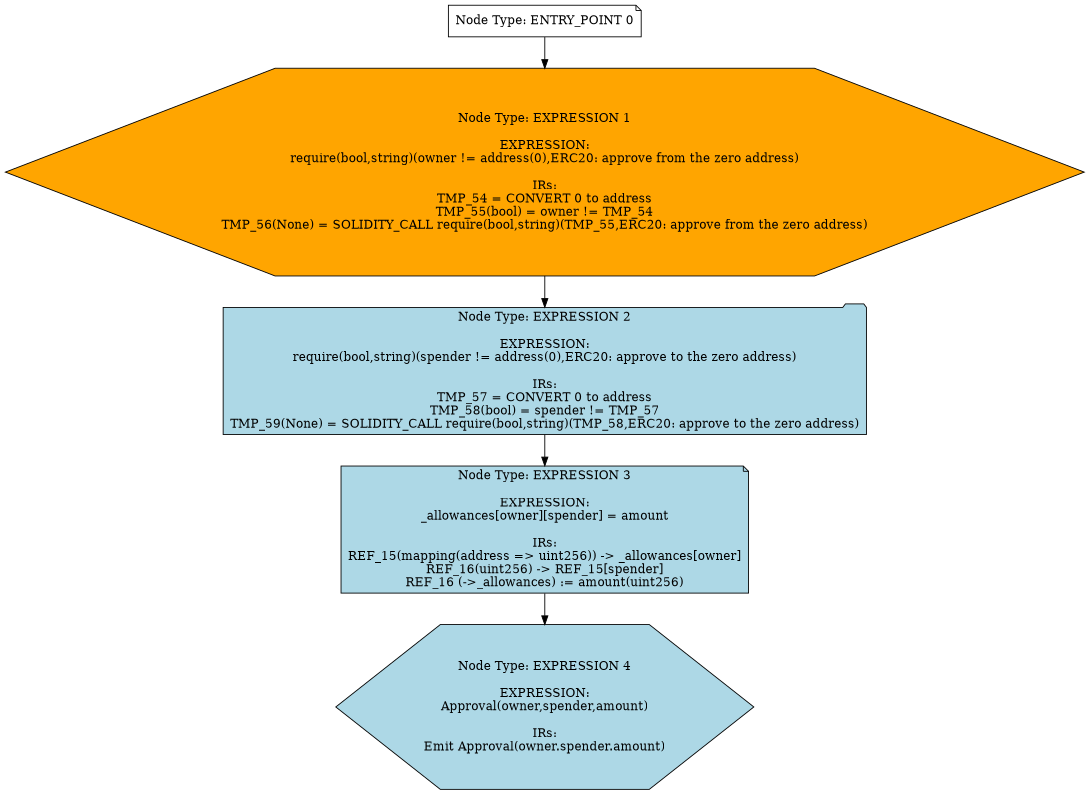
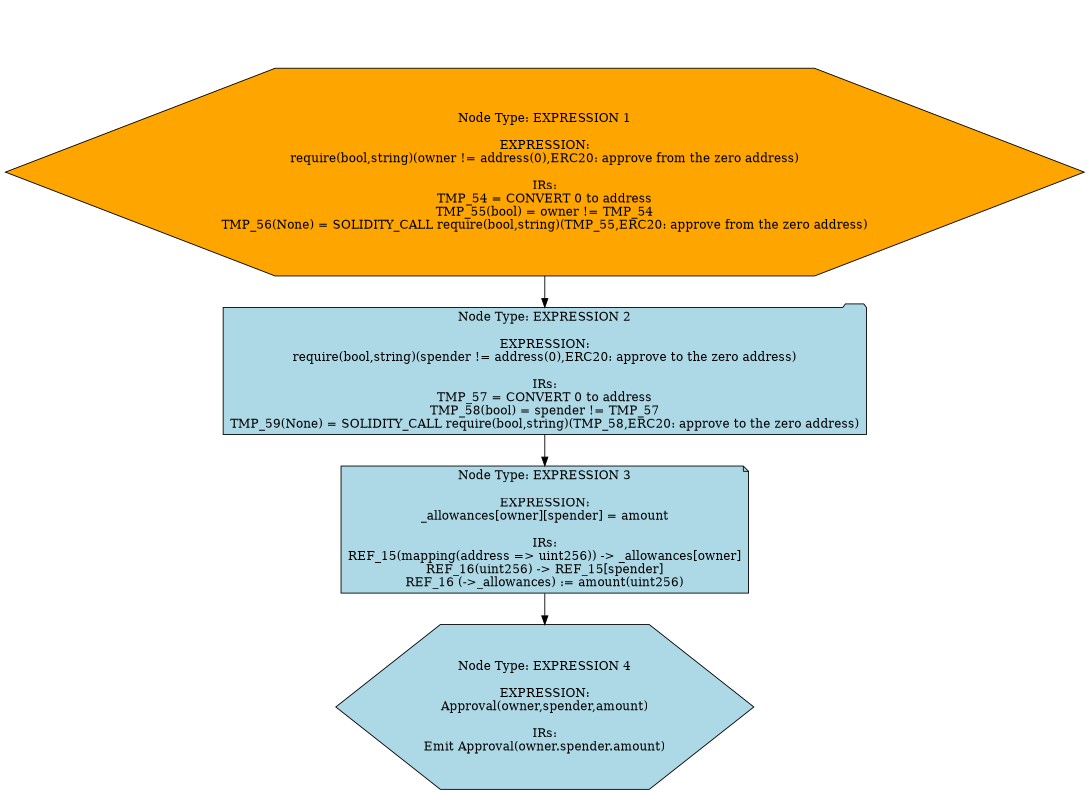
(545, 21) -> none
